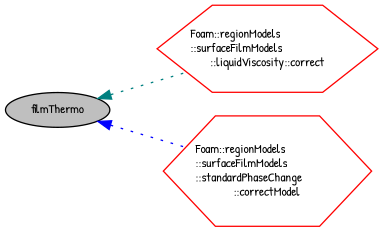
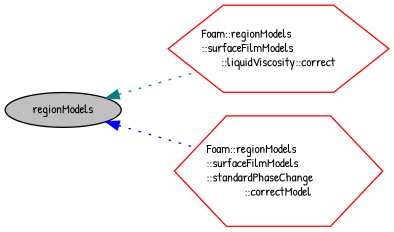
(58, 110) -> (63, 110)
